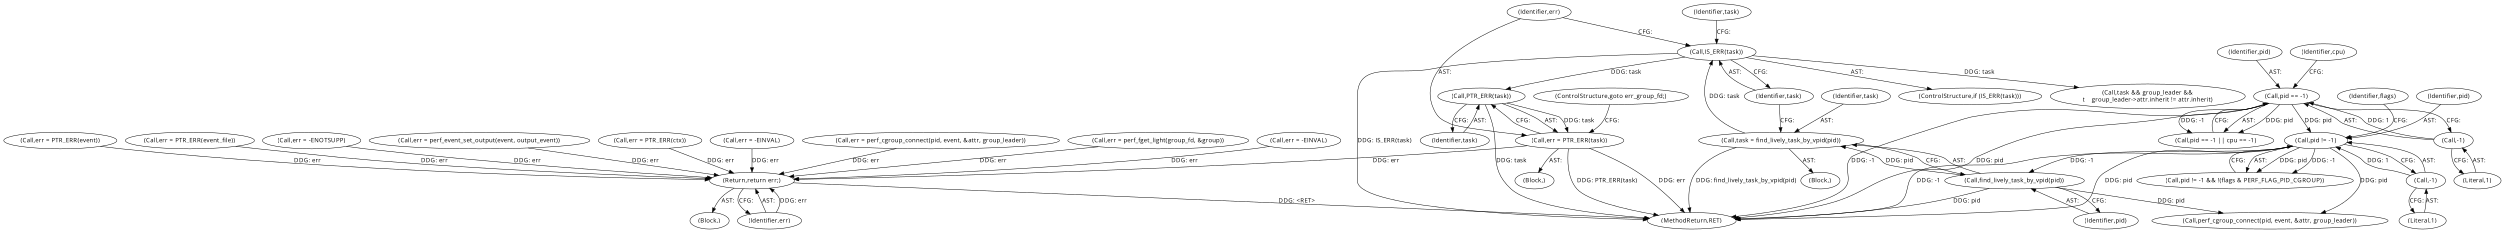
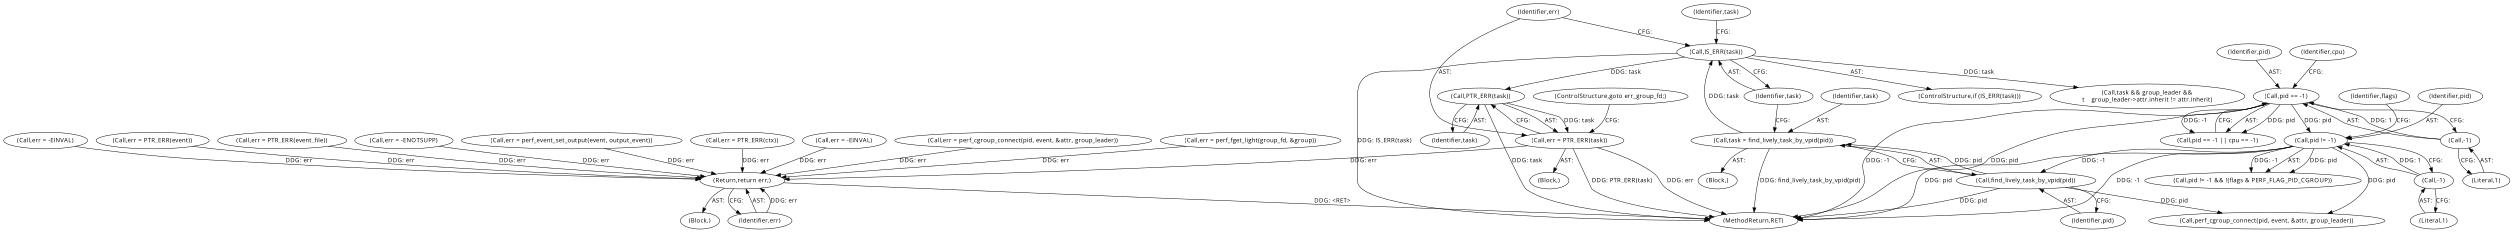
(2232, 156) -> none
